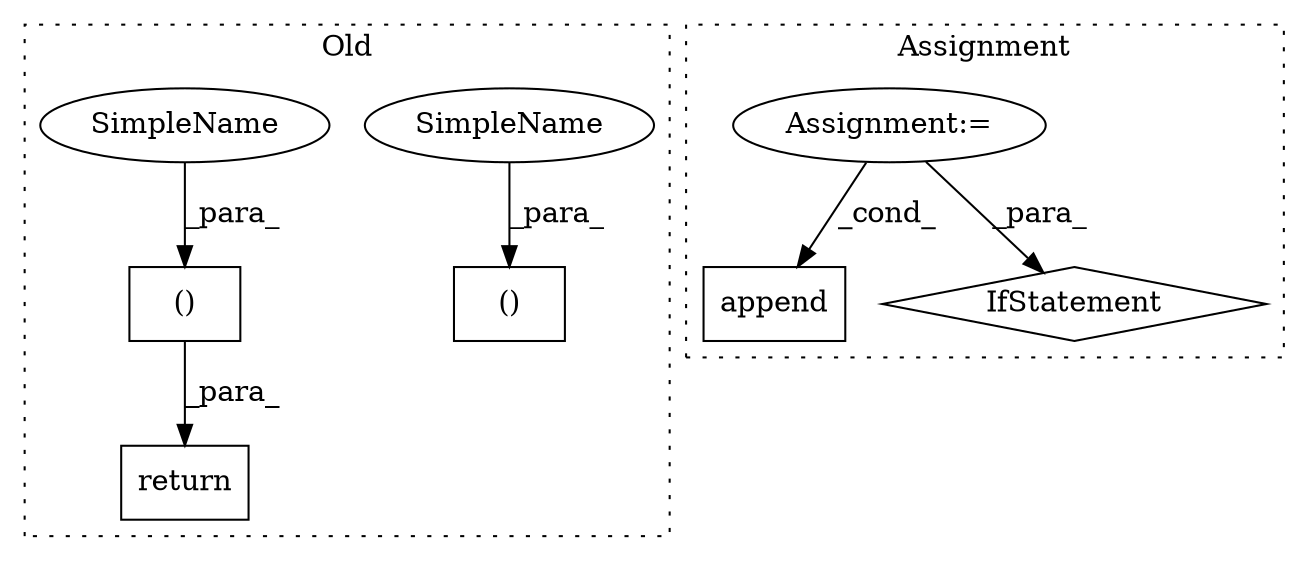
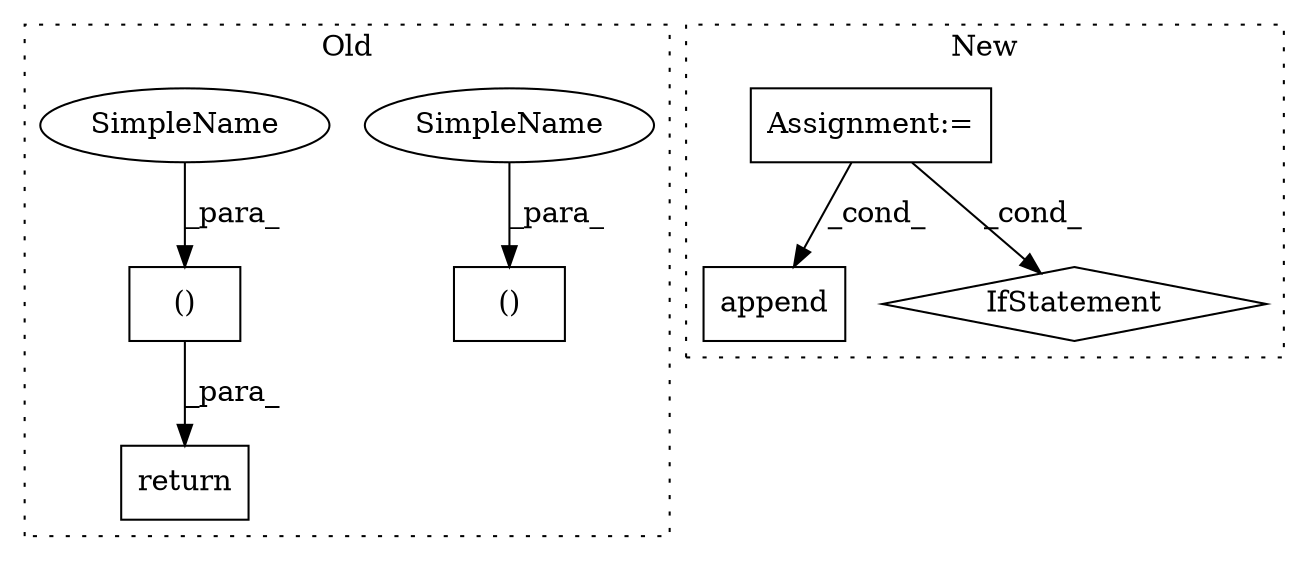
(985, 48) -> (985, 48)
(889, 125) -> (871, 125)
(1039, 215) -> (1033, 215)
